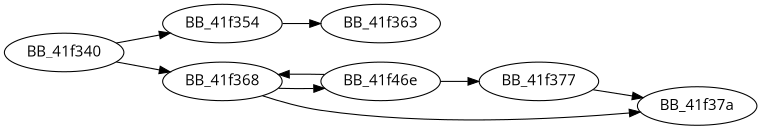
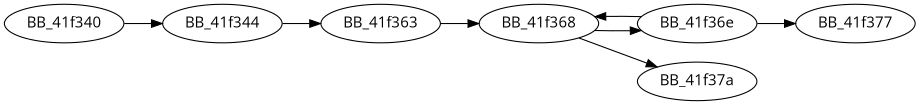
(222, 24) -> (222, 24)
(138, 66) -> (454, 24)
(381, 81) -> (697, 24)
(613, 93) -> none
